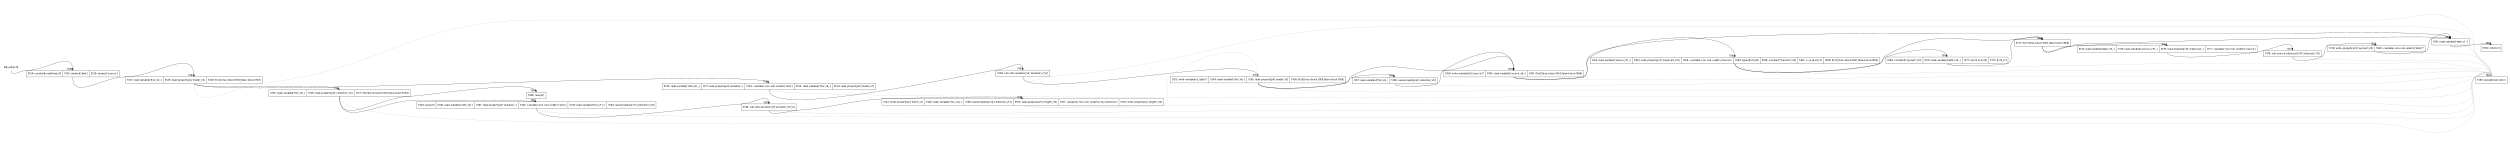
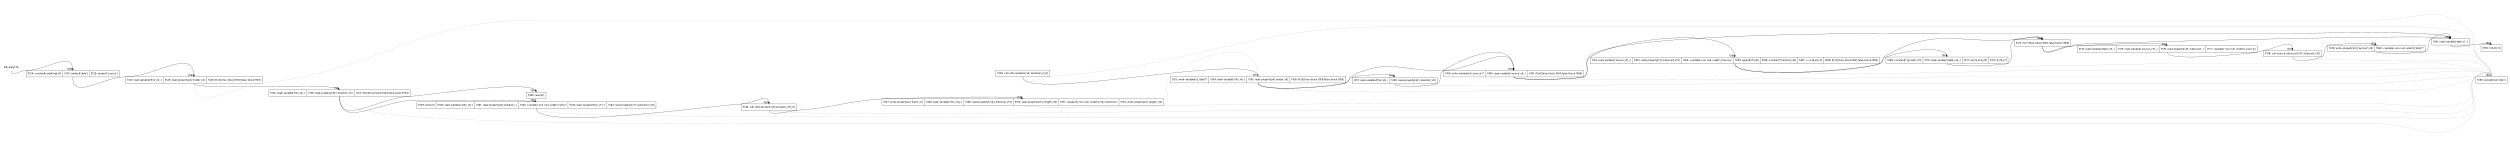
(769, 86) -> none
